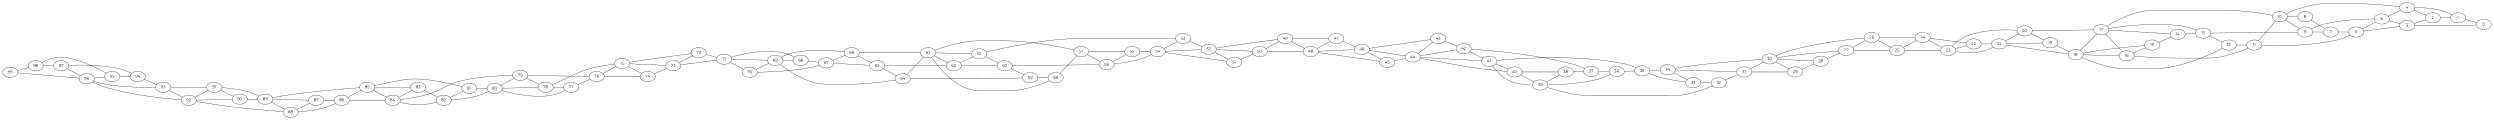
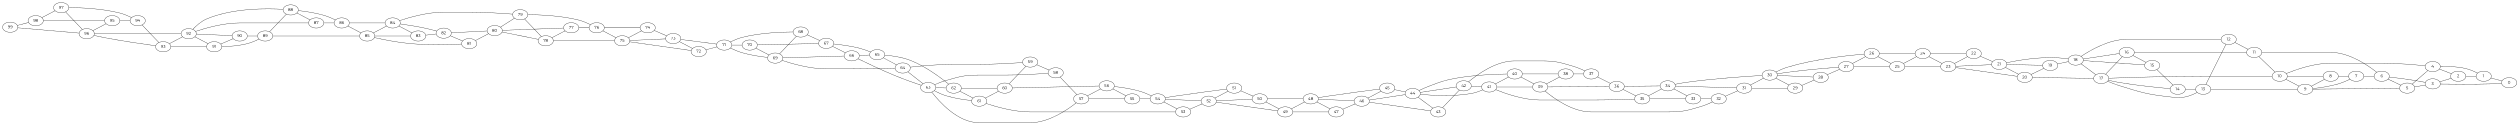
none -> (2318, 83)
none -> (1642, 86)
(291, 100) -> (252, 23)
